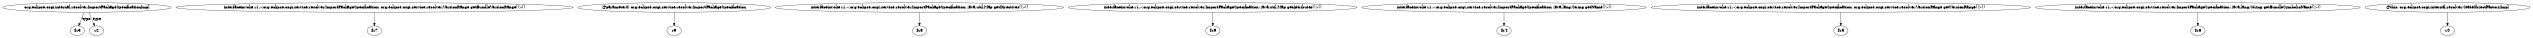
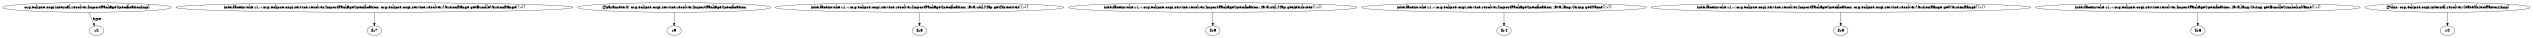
(77, 31) -> none
